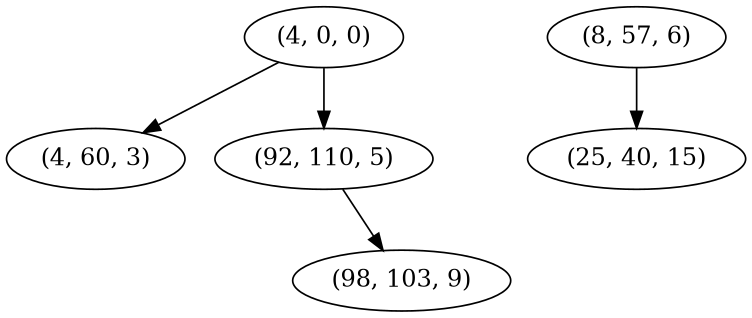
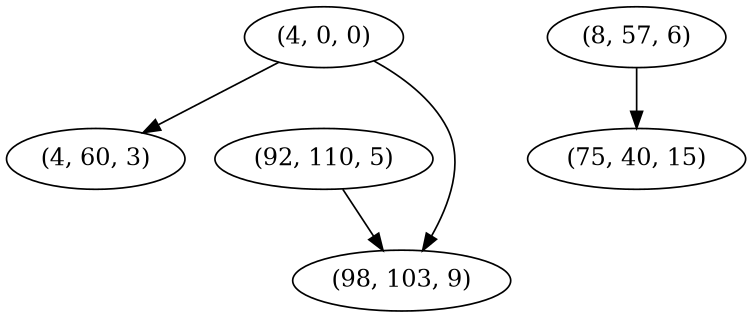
(324, 90) -> (449, 134)
(637, 159) -> (637, 159)
